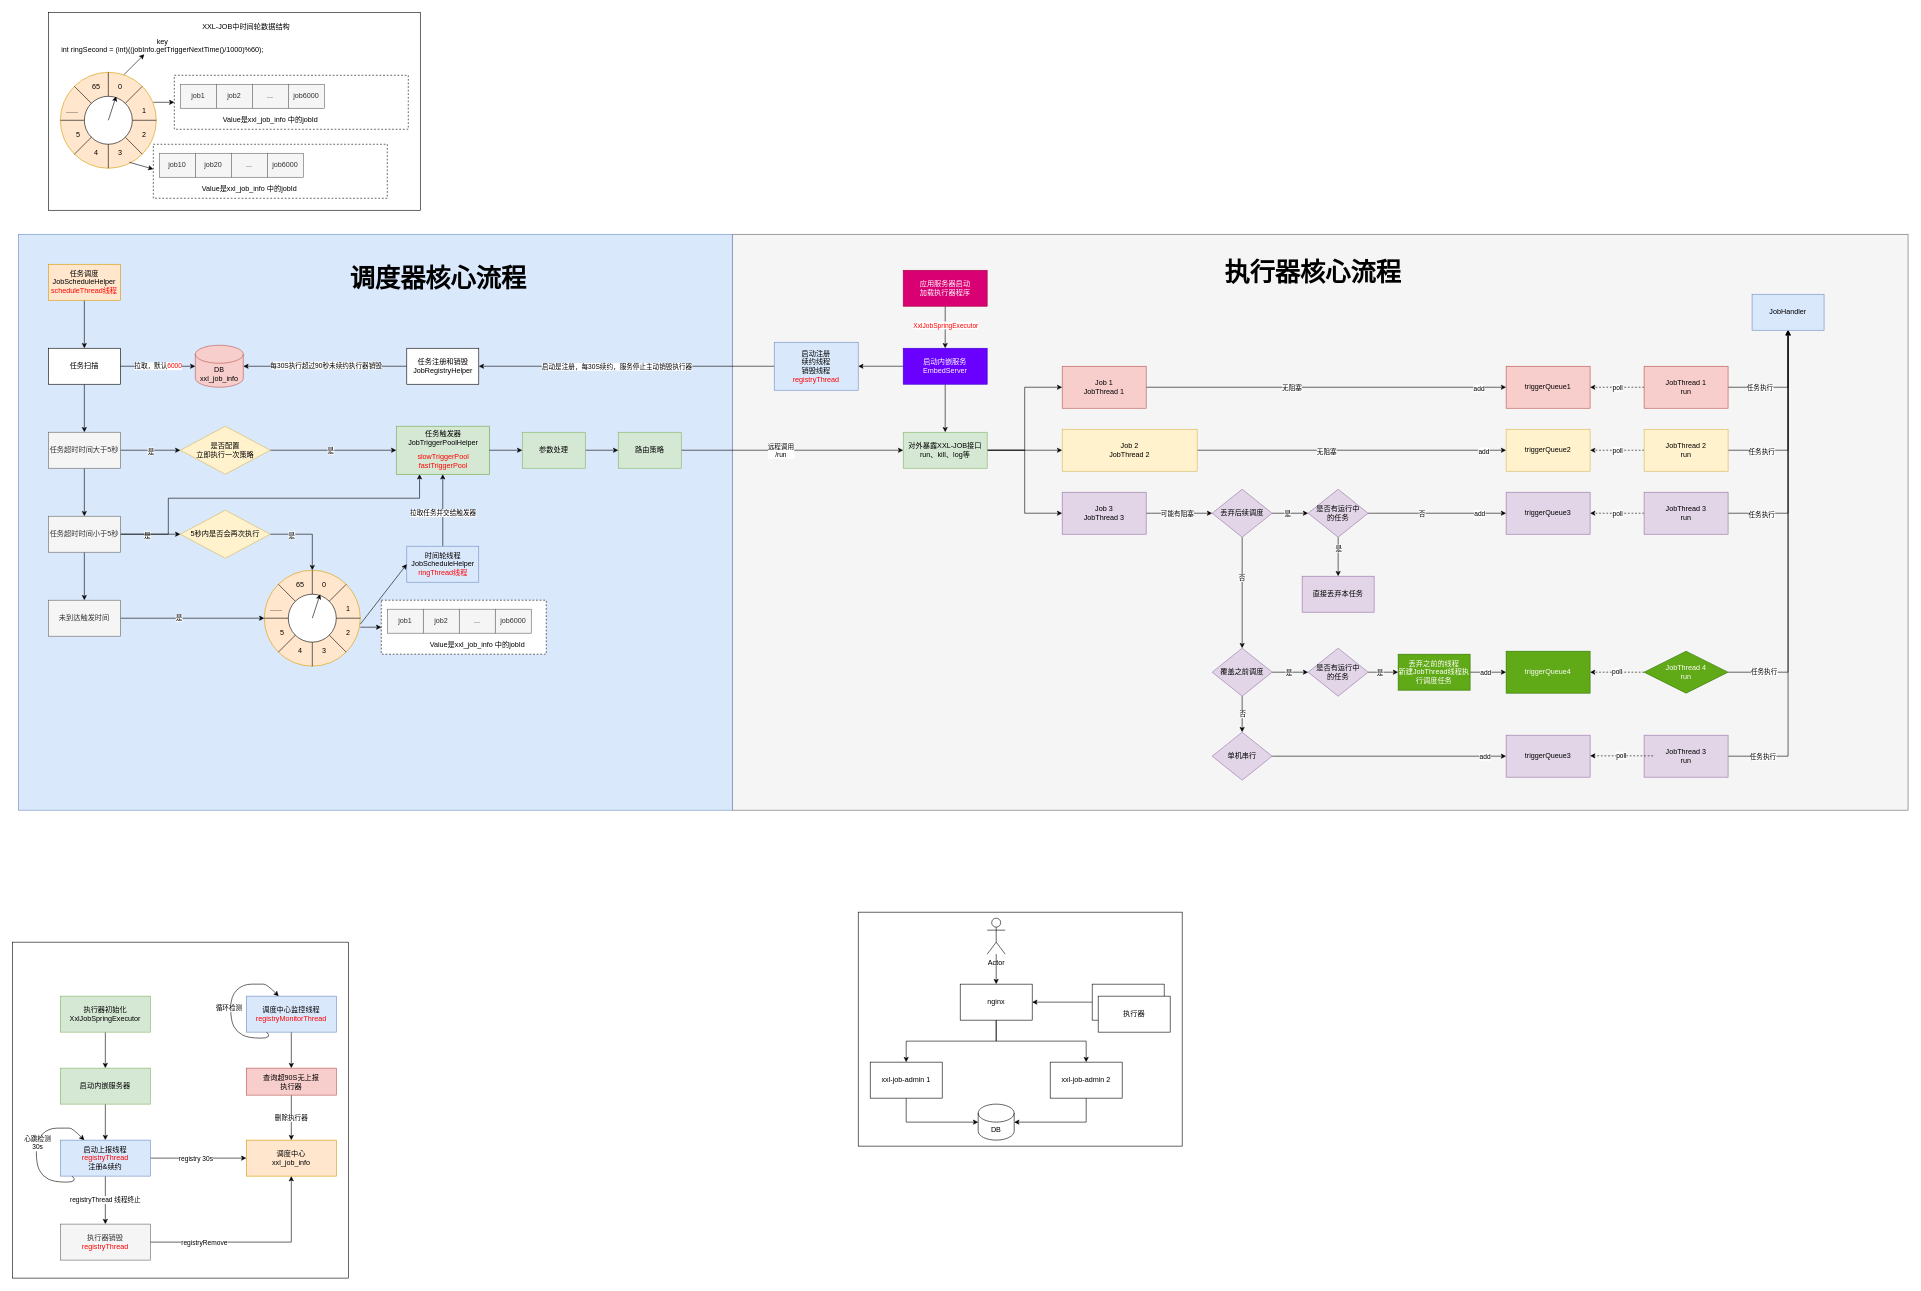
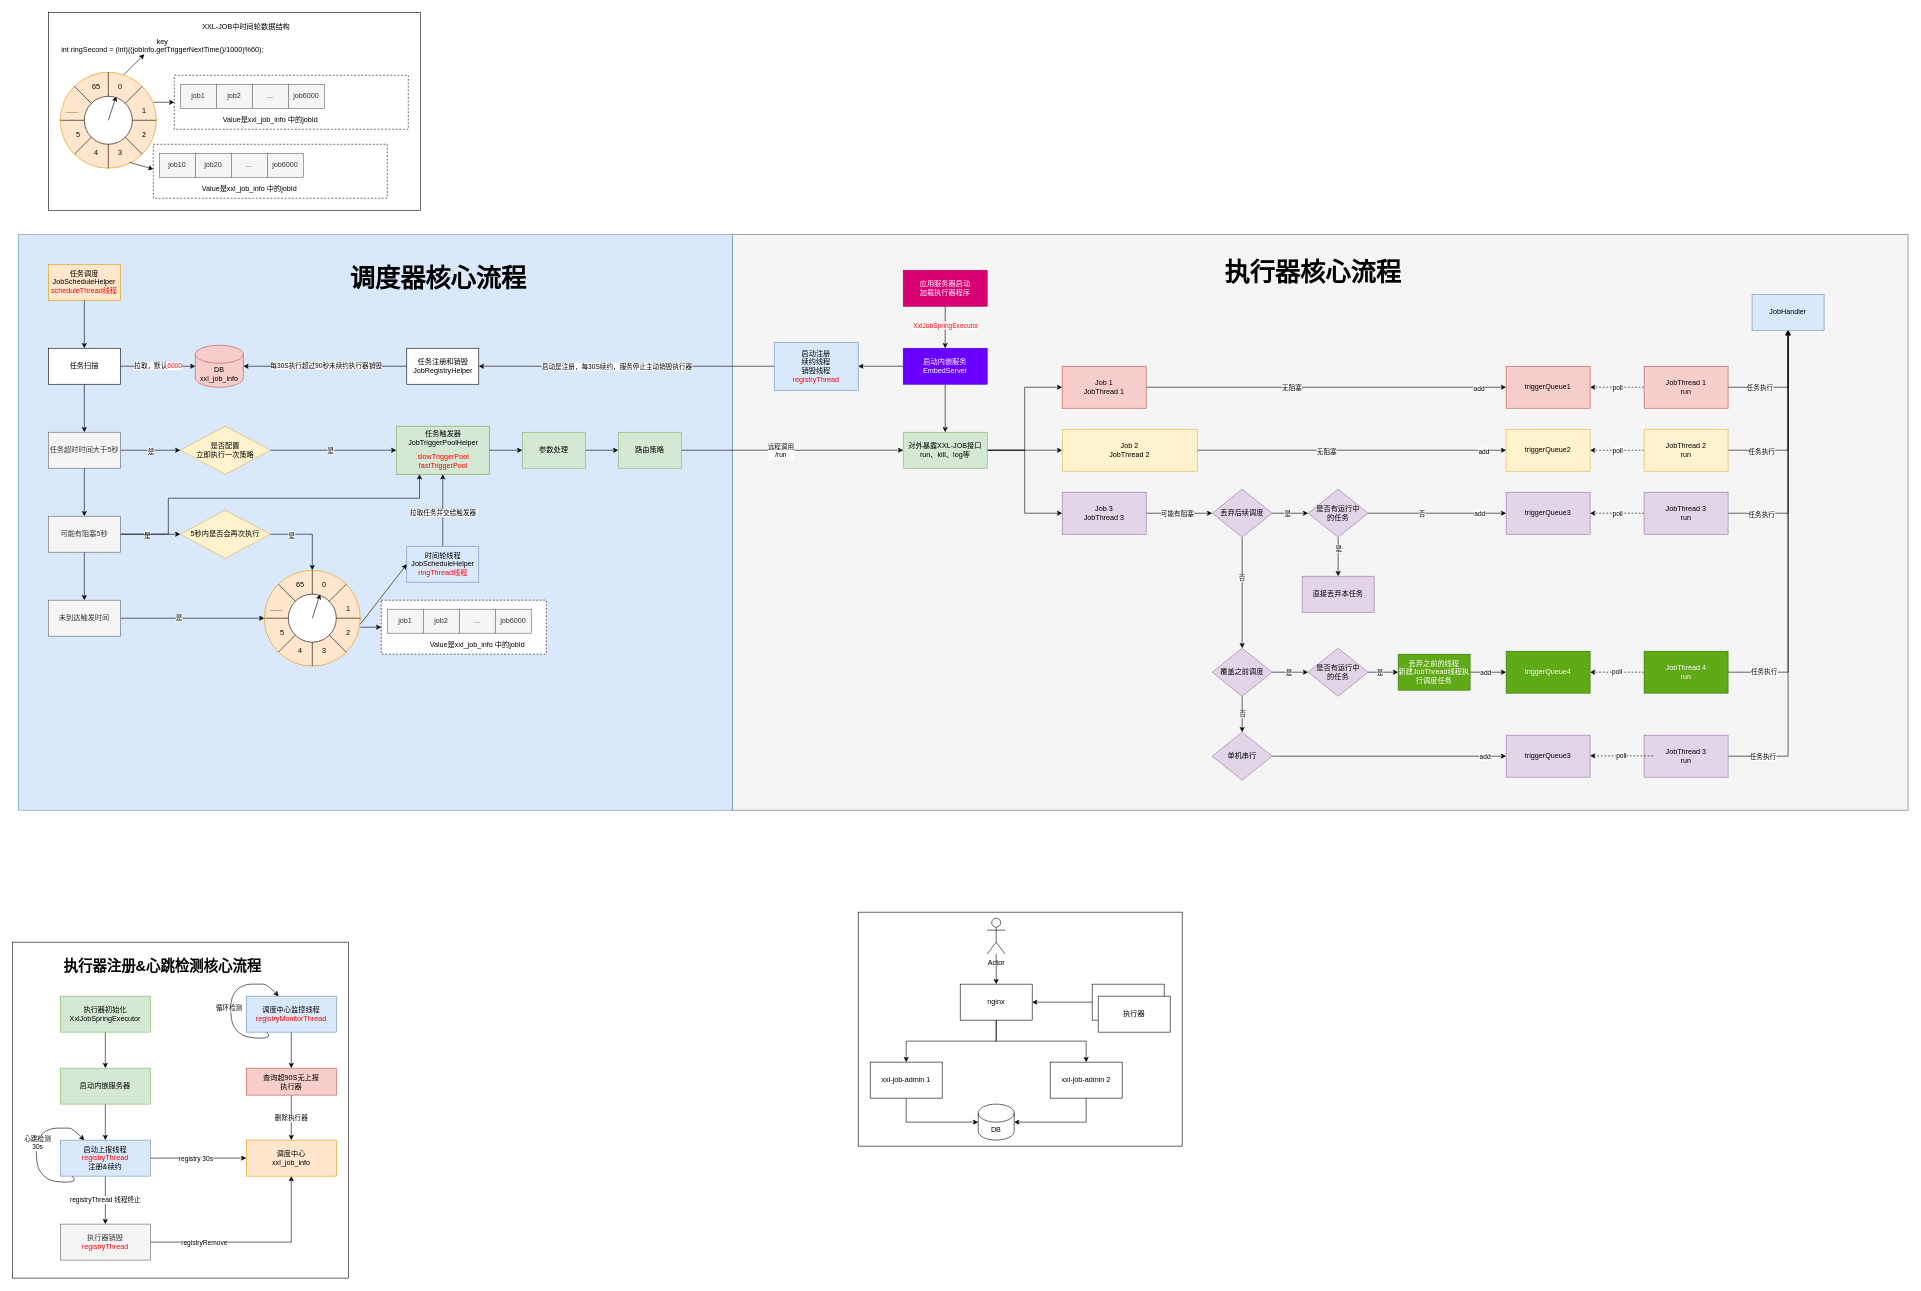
(84, 534) -> (84, 534)
(1686, 672) -> (1686, 672)
none -> (162, 966)
